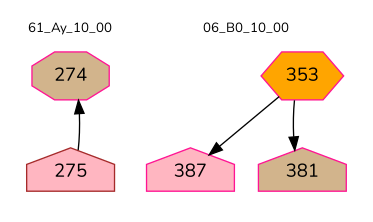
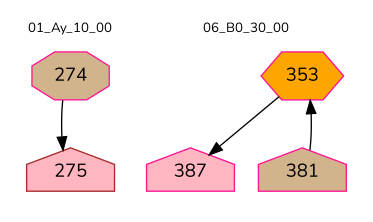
(71, 29) -> (71, 29)
(246, 29) -> (246, 29)
(293, 119) -> (311, 132)
(79, 132) -> (62, 119)
